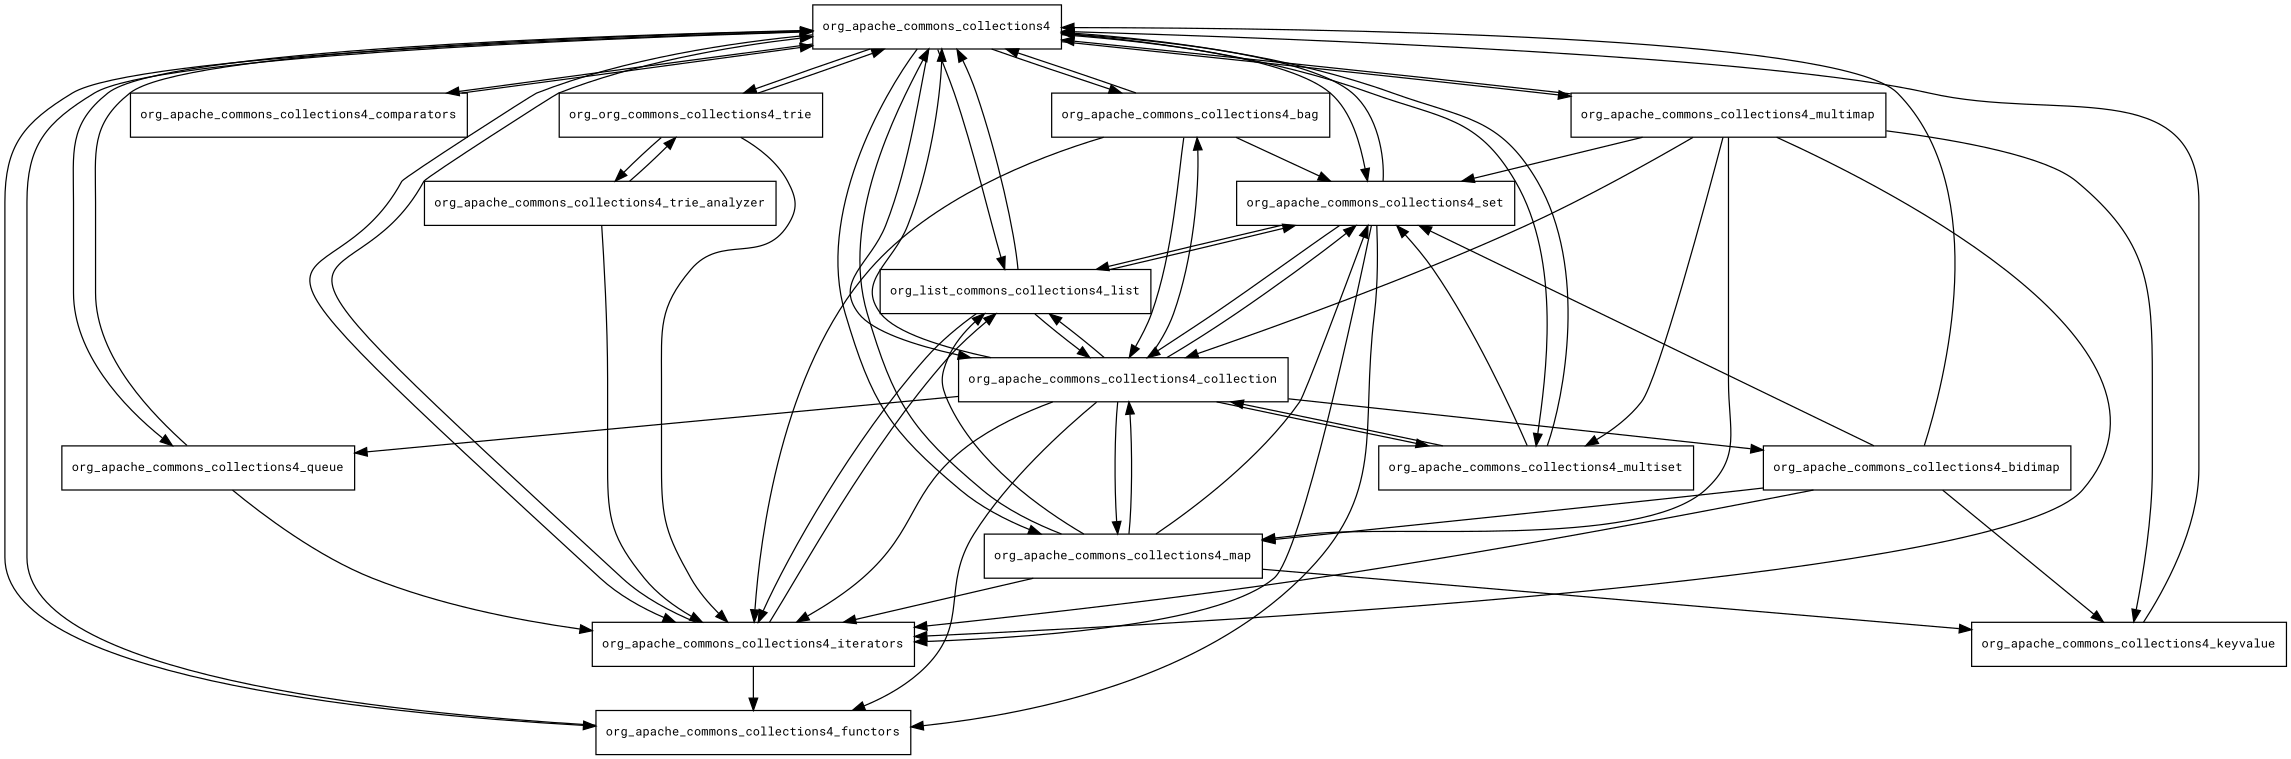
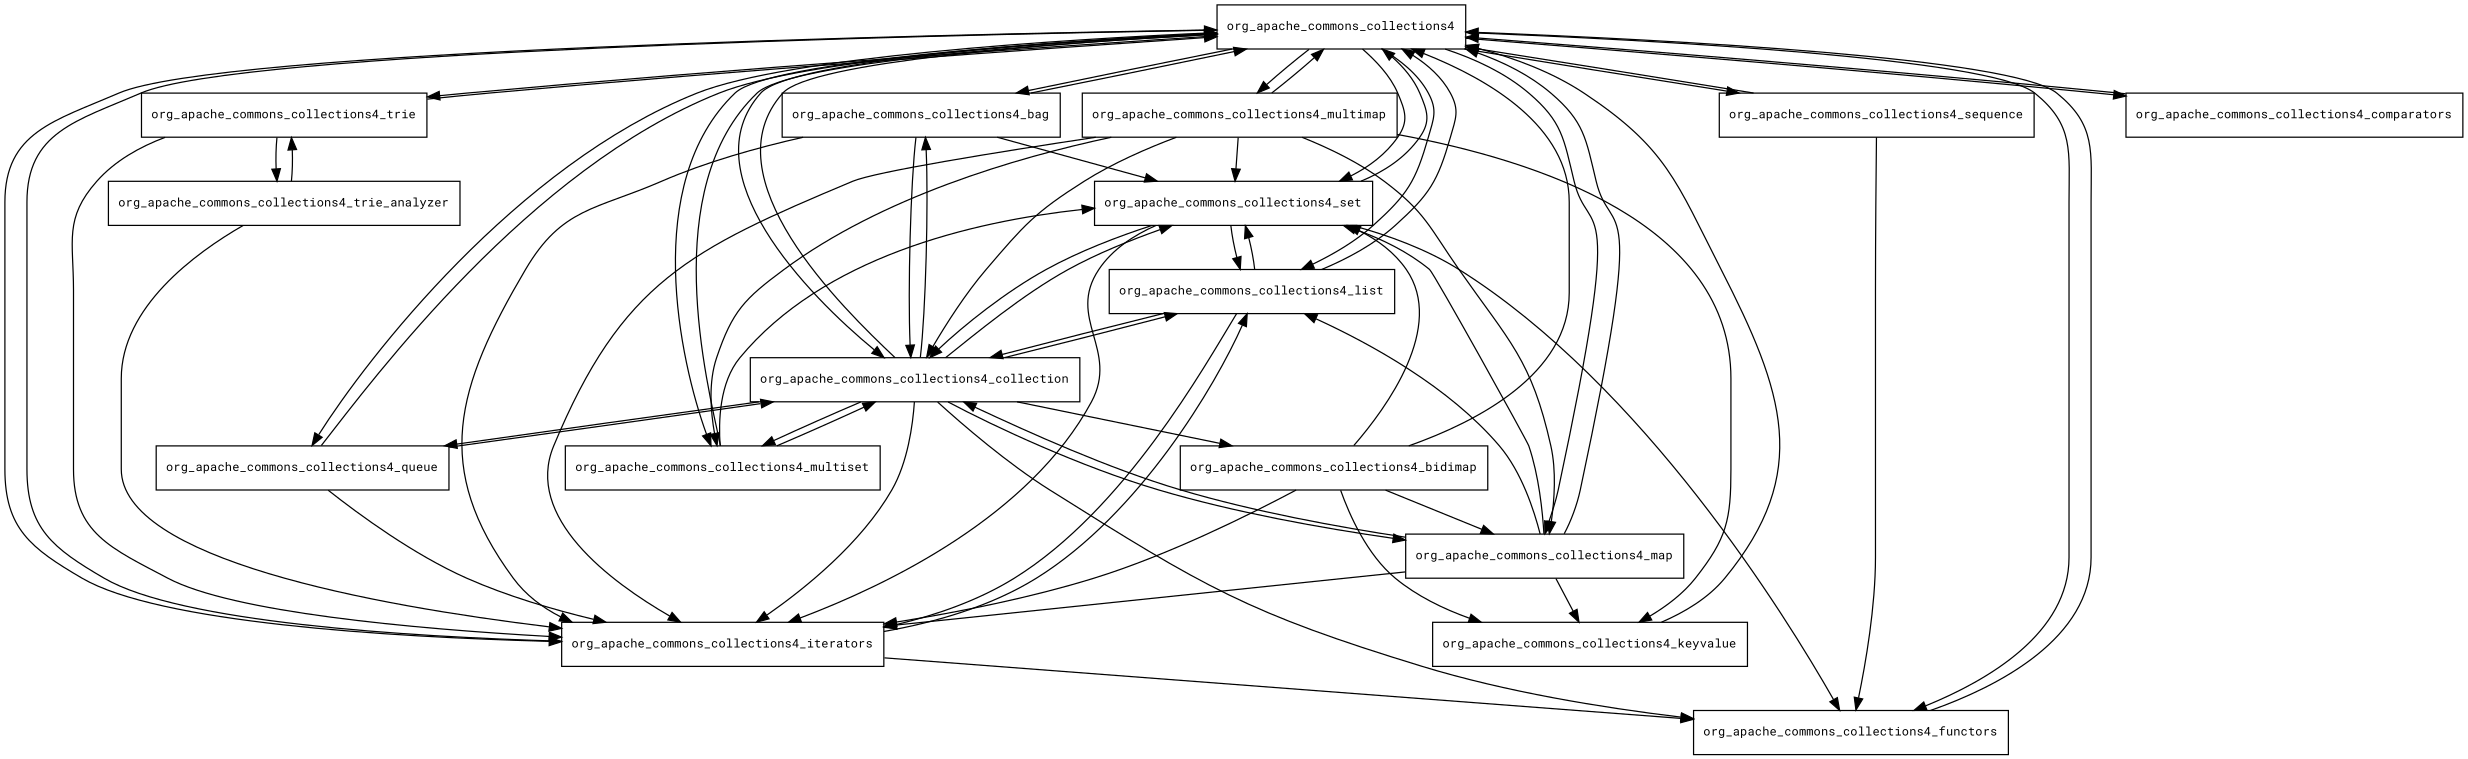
(691, 115) -> (284, 115)
none -> (1877, 115)
(1016, 292) -> (1252, 292)
none -> (605, 426)
